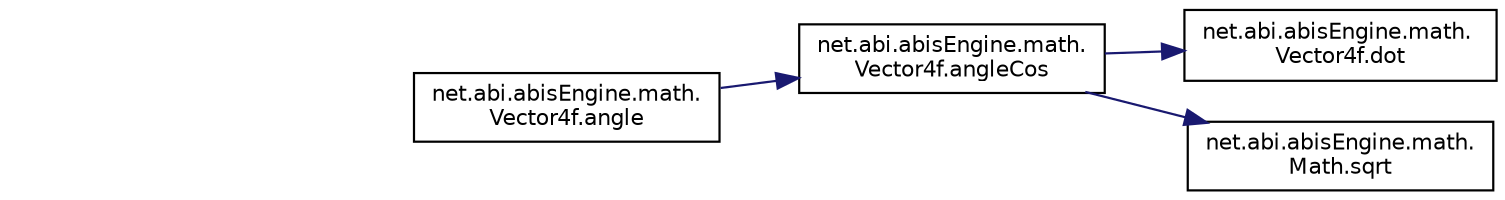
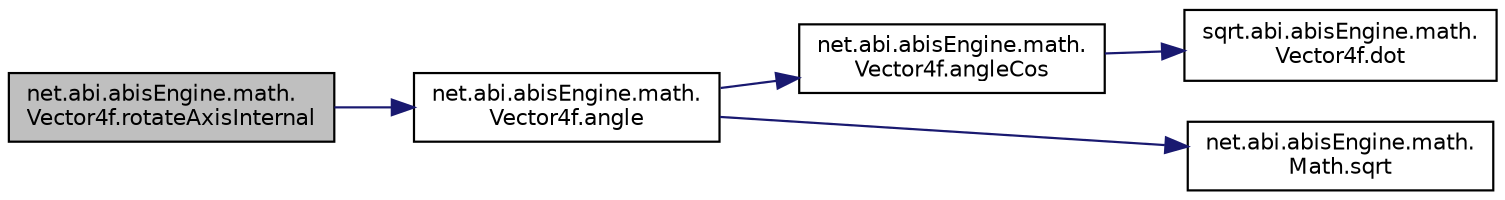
(1341, 45) -> (1341, 45)
(1135, 105) -> (942, 131)
none -> (172, 107)
